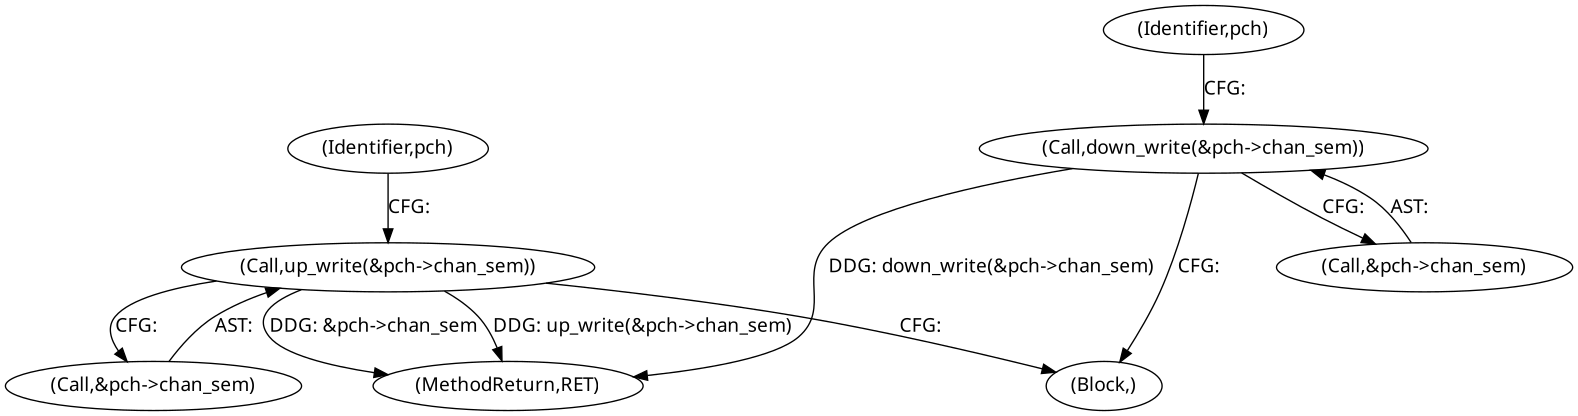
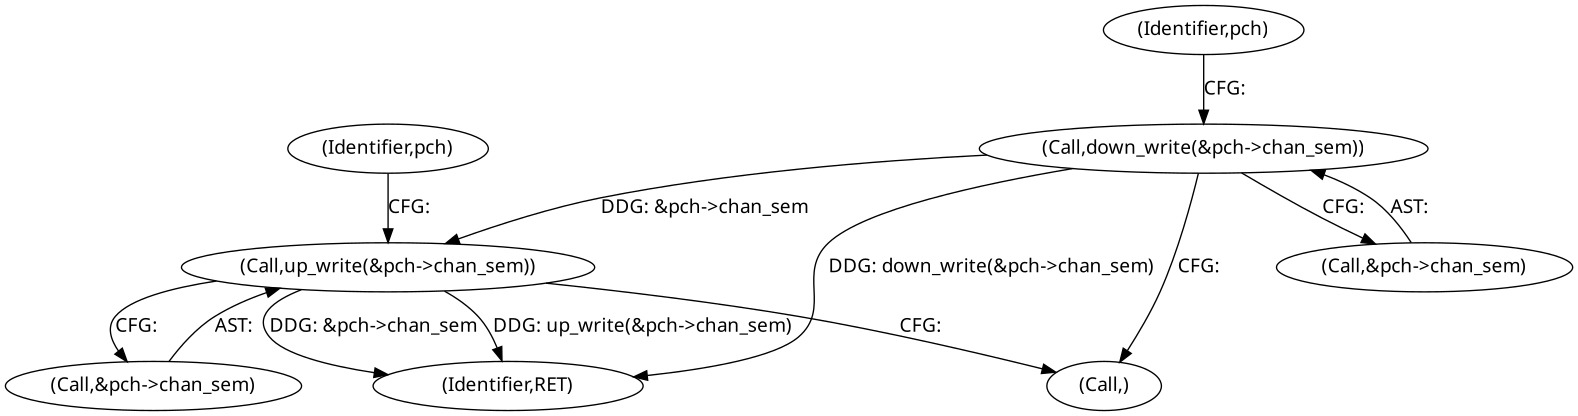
none -> (719, 179)
(508, 386) -> (508, 386)
(1104, 386) -> (1104, 386)
